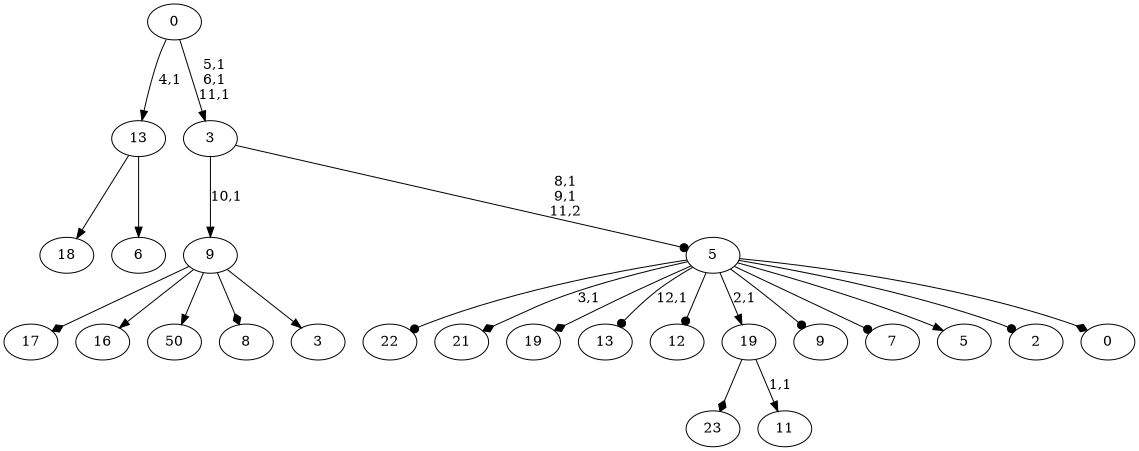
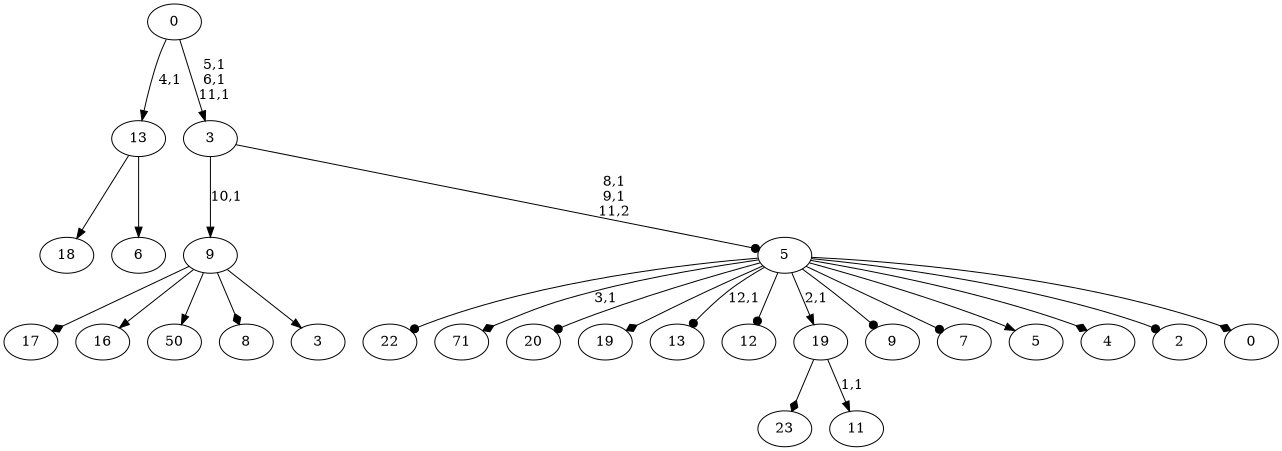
(462, 342) -> (462, 342)
none -> (534, 342)
none -> (1108, 342)
